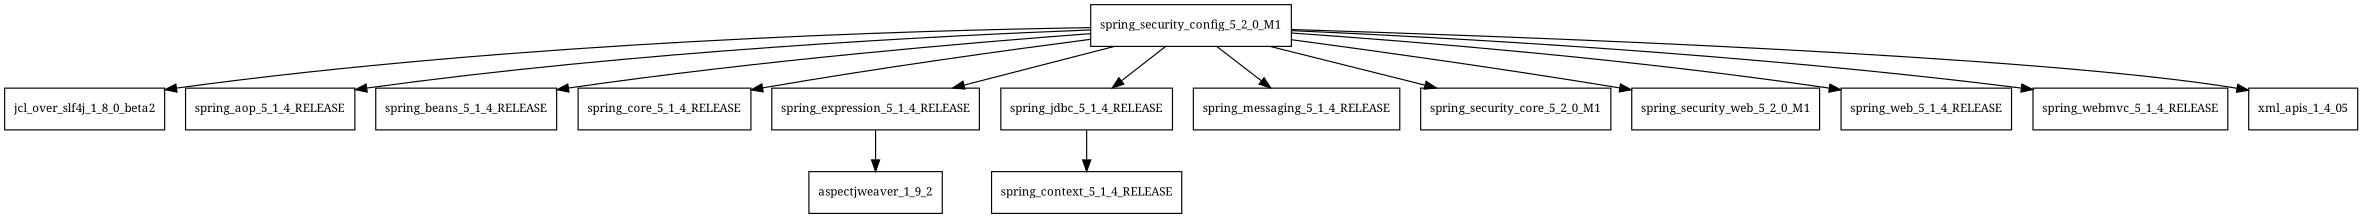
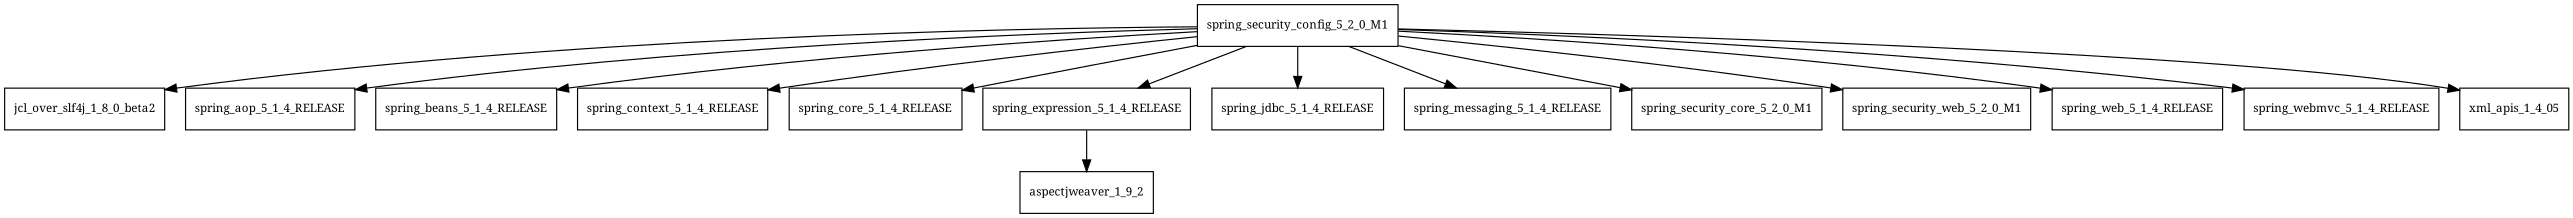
(1087, 145) -> (988, 60)
